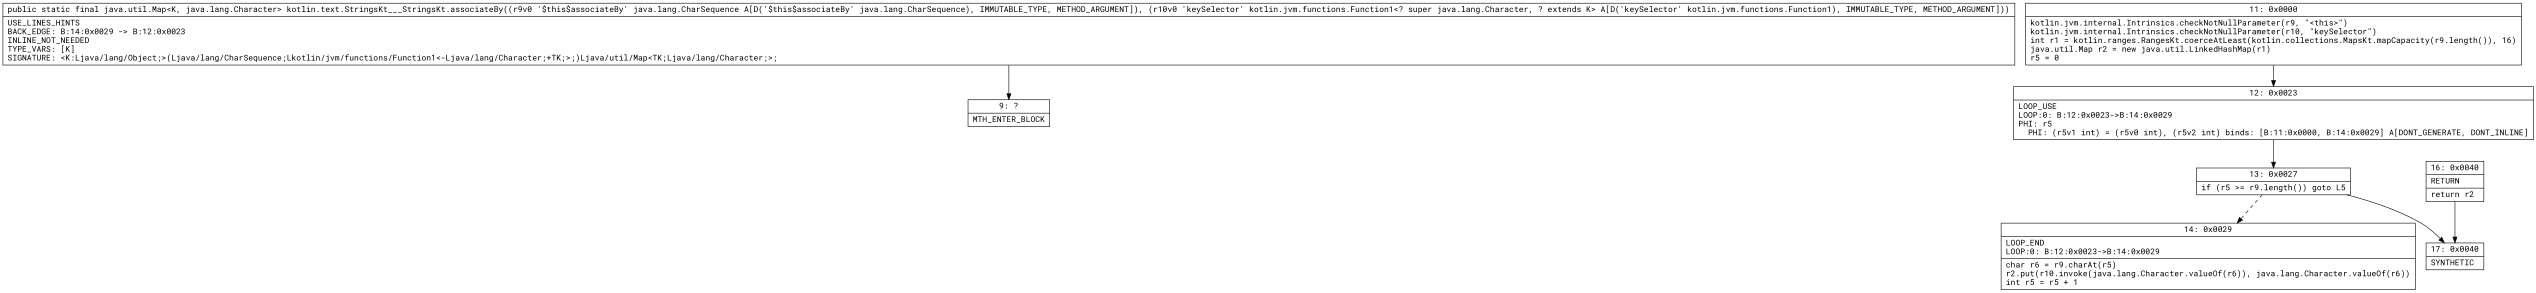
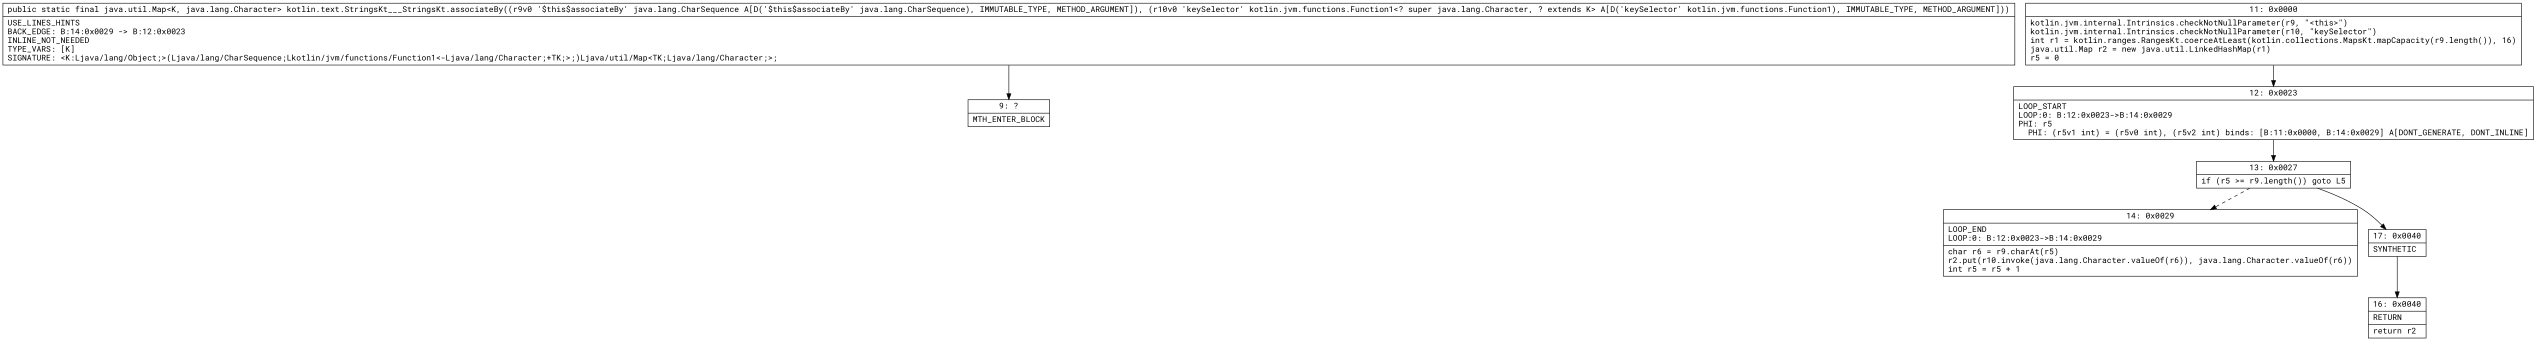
(2038, 106) -> (2043, 106)
(2455, 219) -> (2397, 274)
